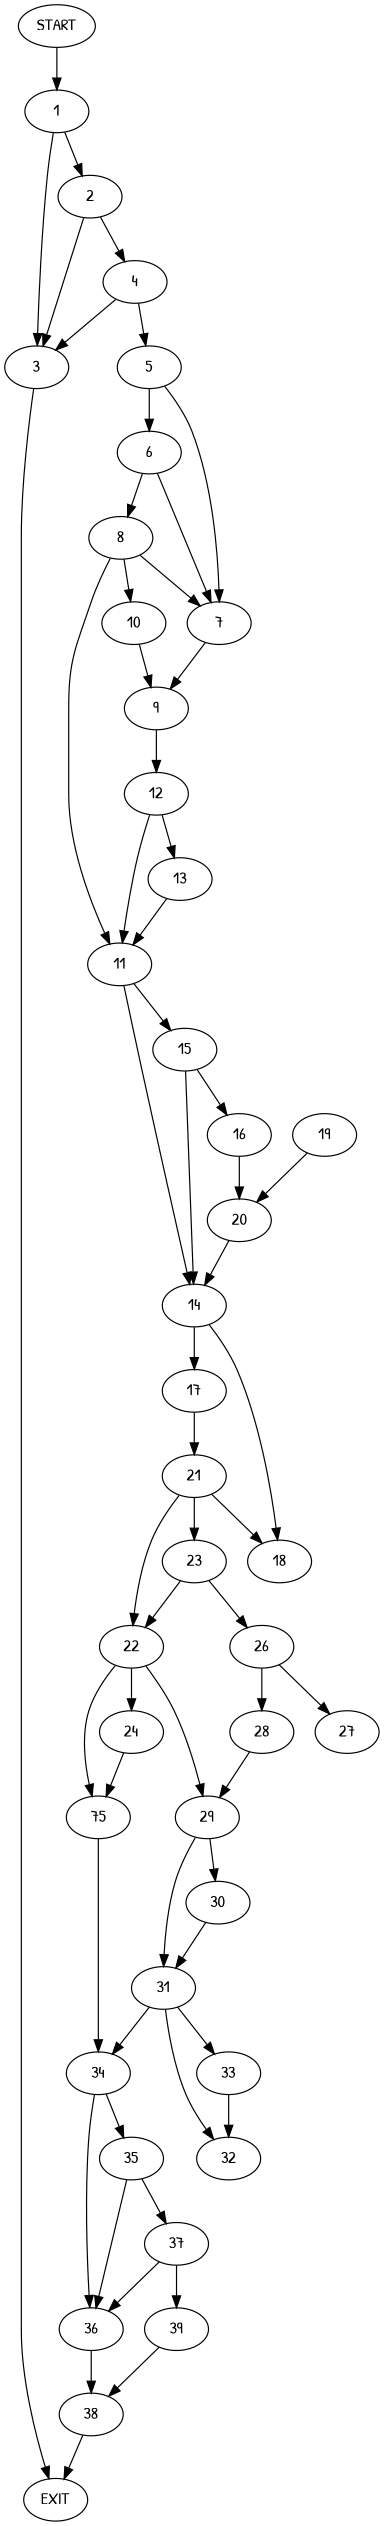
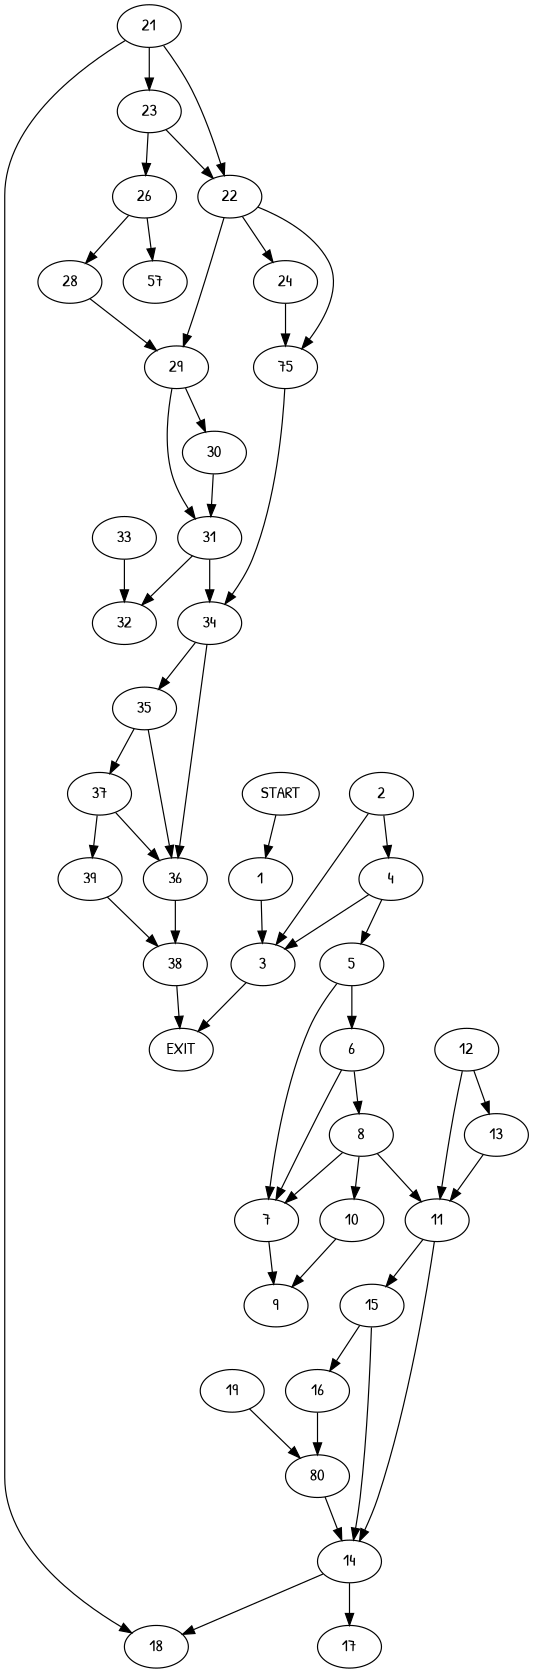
(71, 148) -> none
(156, 745) -> none
(239, 1220) -> (318, 1476)
(194, 1428) -> none
(347, 1732) -> (155, 282)
(192, 2026) -> none
